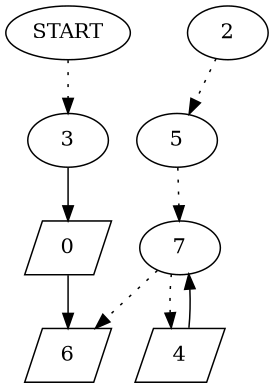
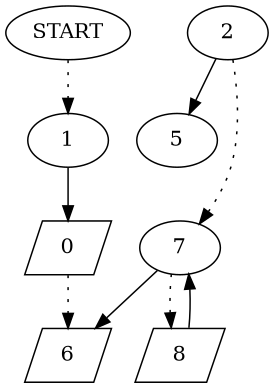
(206, 79) -> (206, 79)
(68, 140) -> (68, 140)
(178, 187) -> (236, 139)
(68, 294) -> (68, 294)
(132, 294) -> (132, 294)
(180, 355) -> (180, 355)
